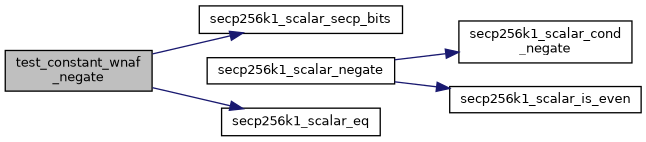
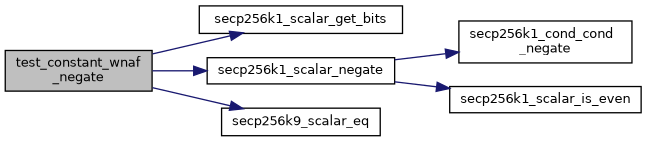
(301, 20) -> (301, 20)
(545, 42) -> (545, 42)
none -> (173, 71)
(301, 122) -> (301, 122)
